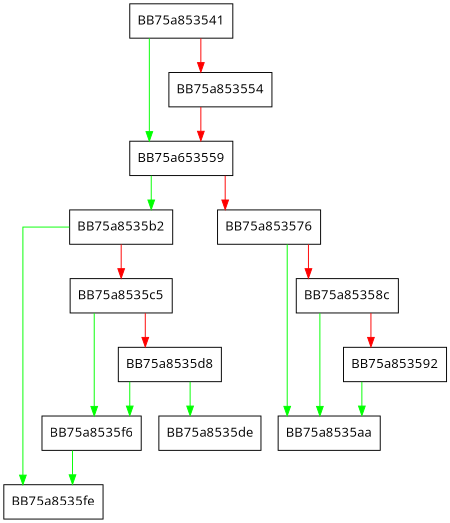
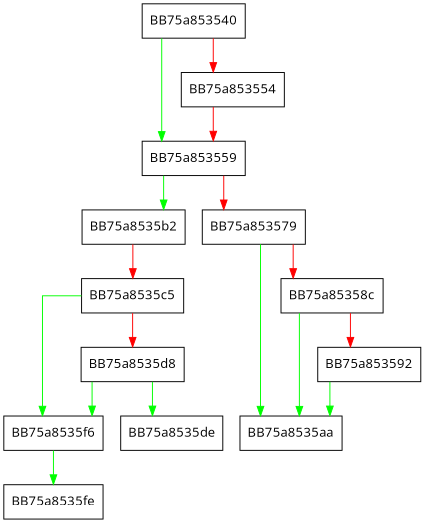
(181, 21) -> (194, 21)
(181, 158) -> (194, 158)
(269, 227) -> (254, 227)
(23, 328) -> none
